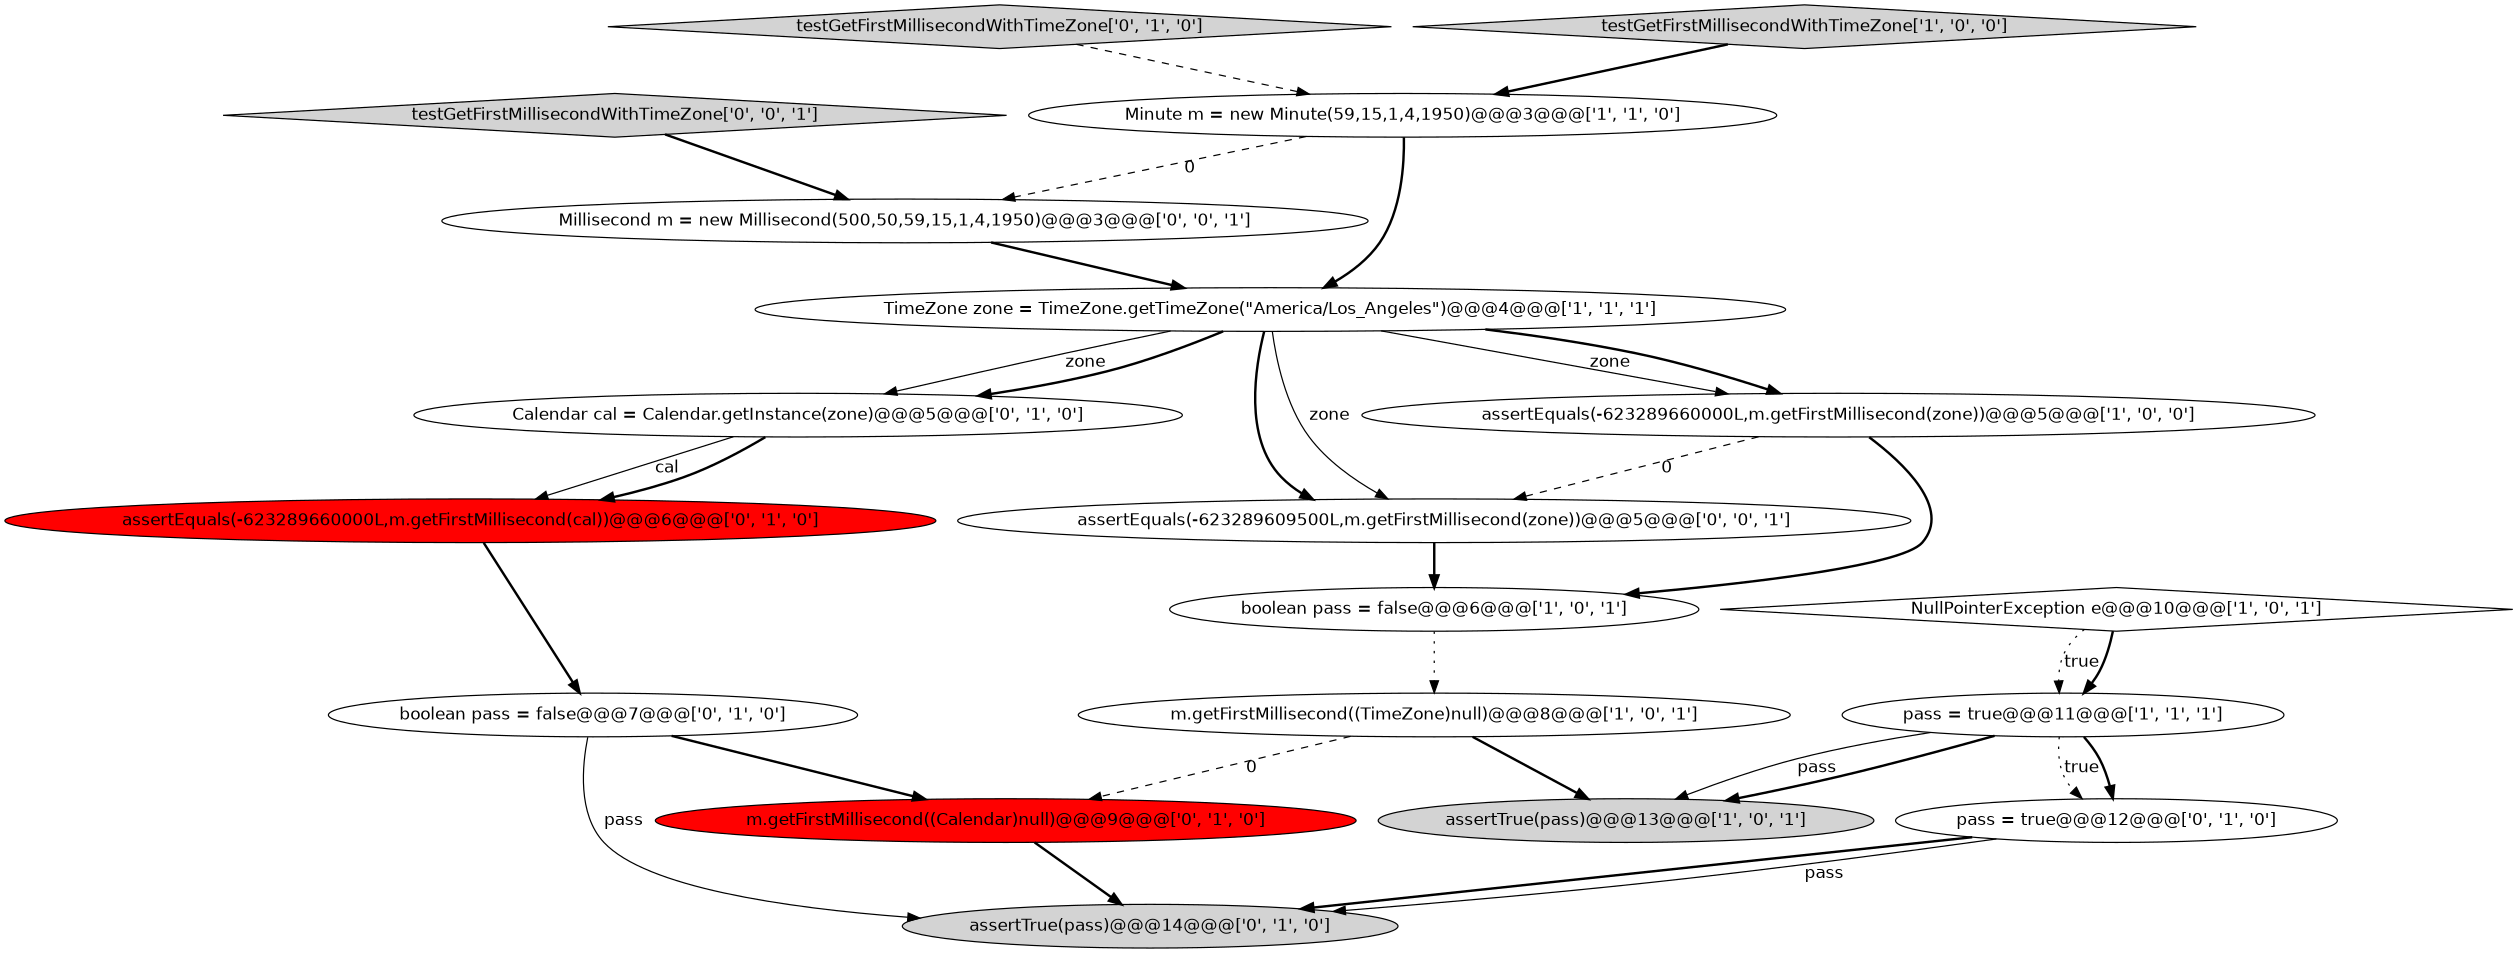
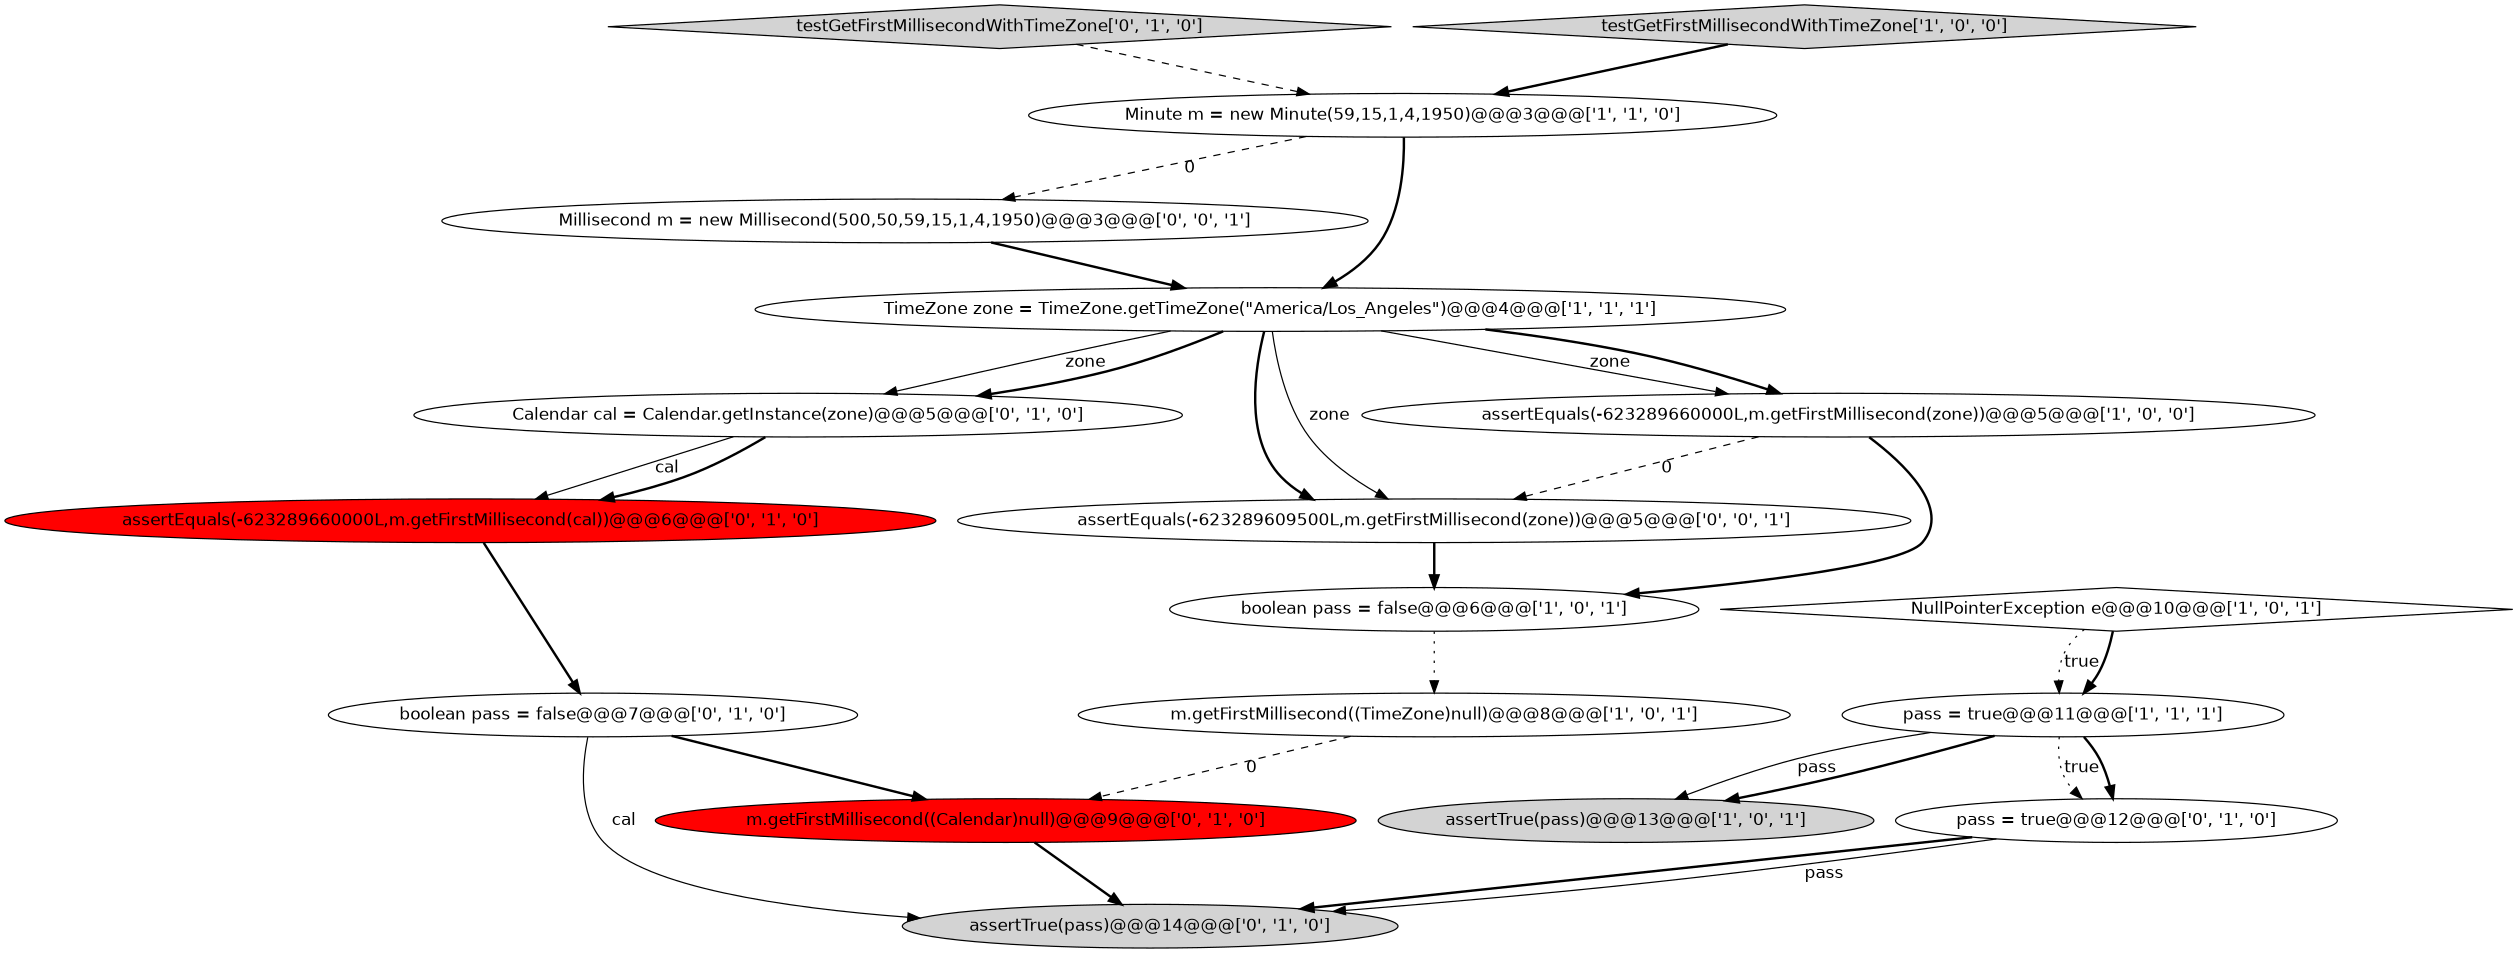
(615, 115) -> none
(1525, 765) -> none
(624, 821) -> (624, 821)
